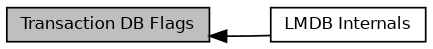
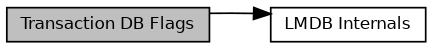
(249, 36) -> (231, 13)
